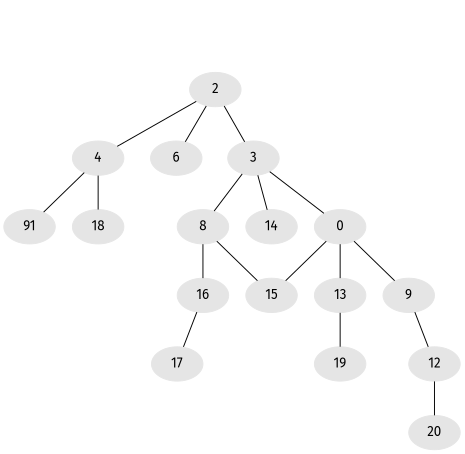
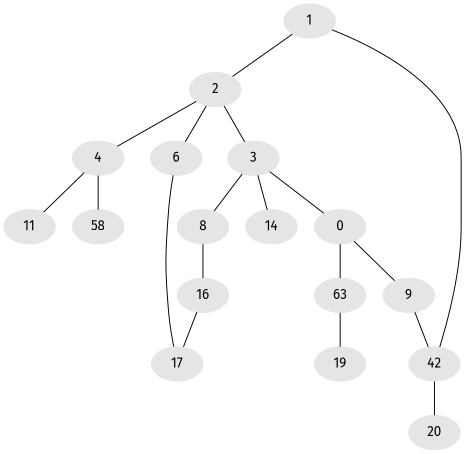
none -> (310, 21)
(30, 227) -> (30, 227)
(98, 227) -> (98, 227)
none -> (166, 261)
(272, 295) -> none
(340, 295) -> (340, 295)
(434, 364) -> (434, 364)
